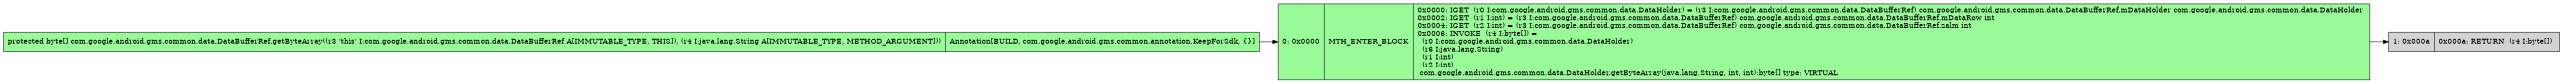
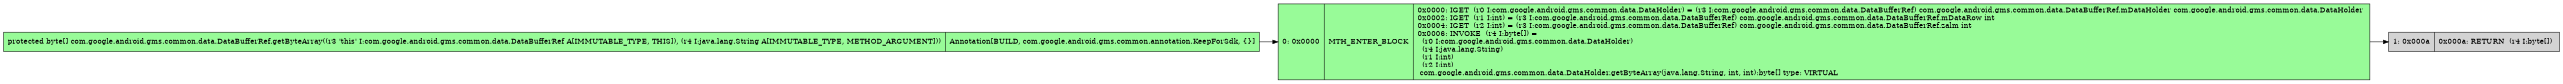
(1460, 49) -> (1460, 49)
